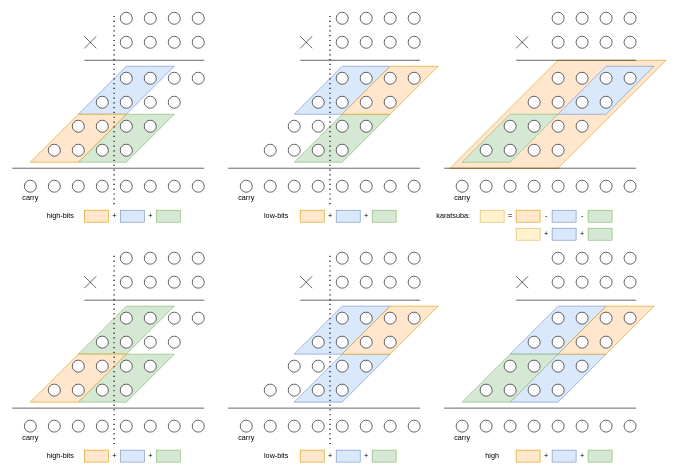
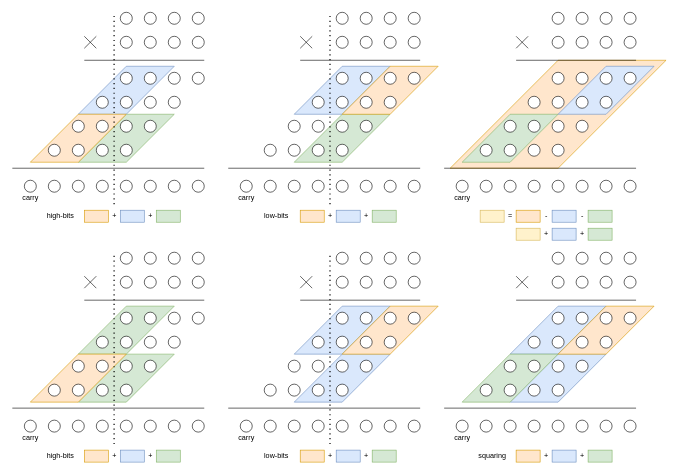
(453, 216) -> none
(493, 456) -> (493, 456)
